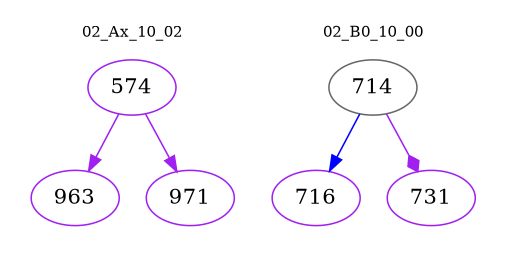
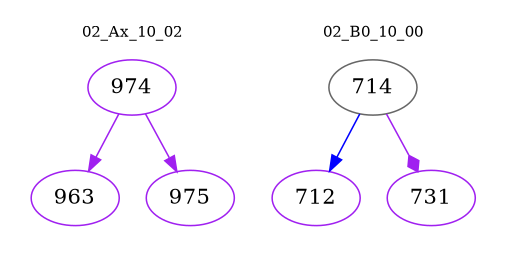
(132, 87) -> (132, 87)
(190, 198) -> (190, 198)
(316, 198) -> (316, 198)
